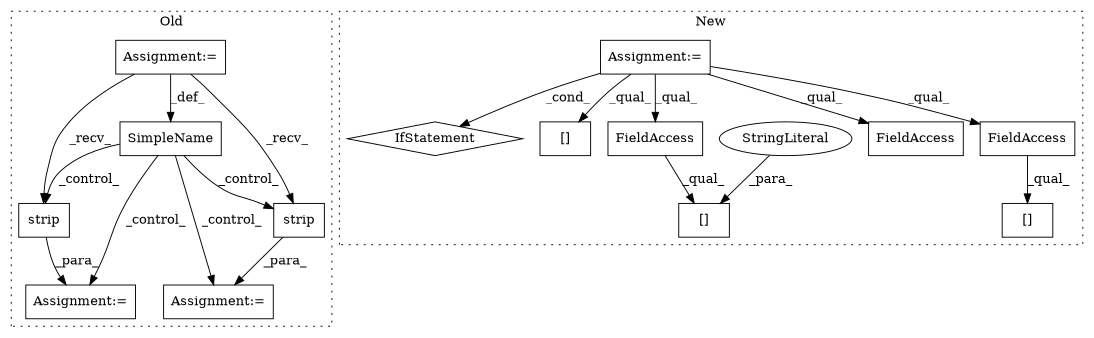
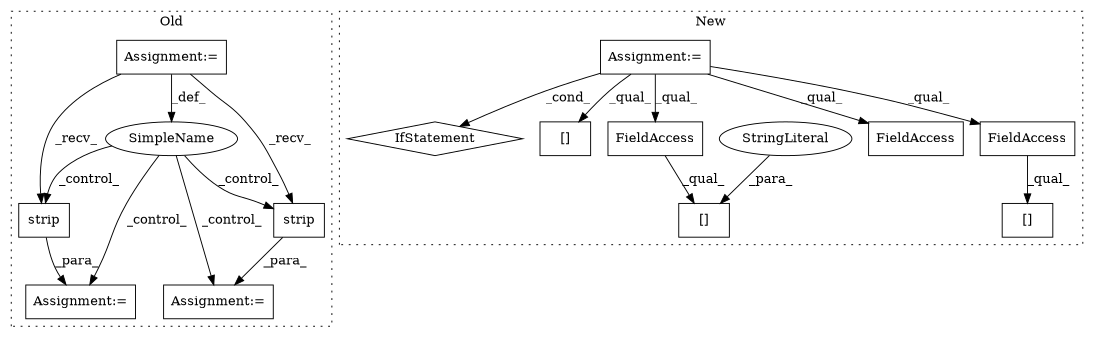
(171, 139) -> (172, 139)
